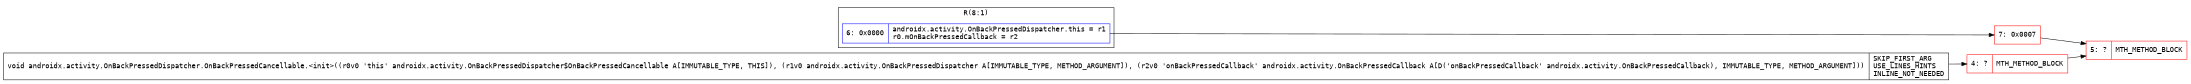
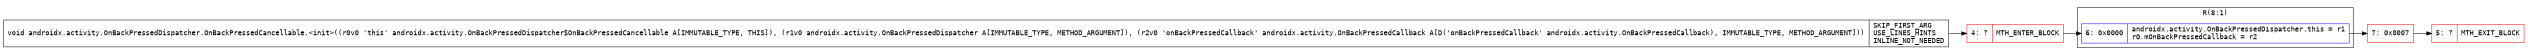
(2149, 50) -> (2491, 33)
(2074, 57) -> (2070, 33)
(2030, 64) -> (2028, 33)
